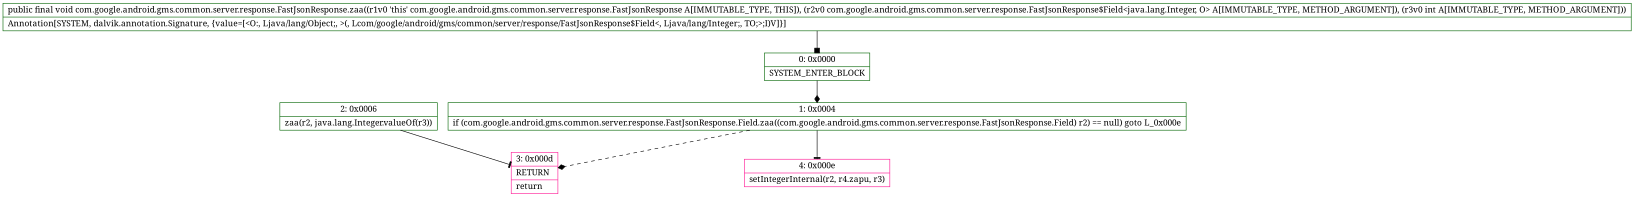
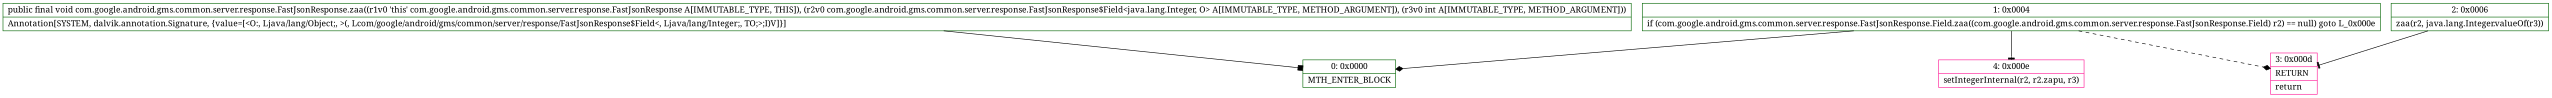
(817, 73) -> (1349, 80)
(817, 88) -> (1628, 50)
(817, 180) -> (2011, 80)
